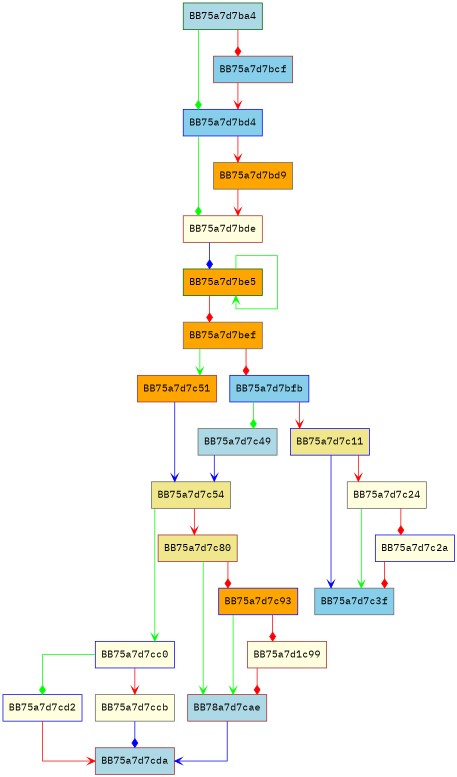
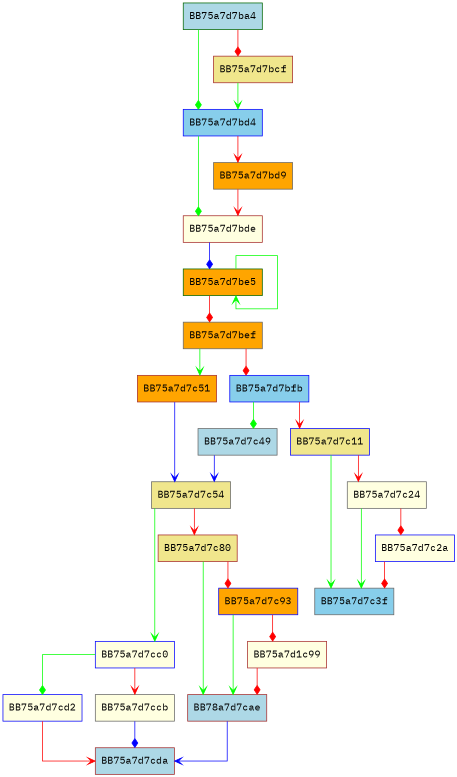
(253, 69) -> (253, 69)
(238, 92) -> (238, 92)
(331, 518) -> (331, 518)
